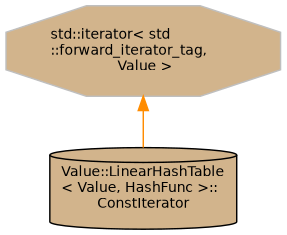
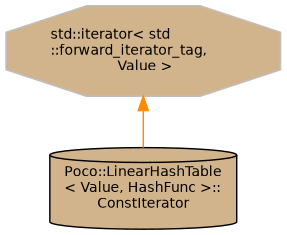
(143, 188) -> (143, 188)
